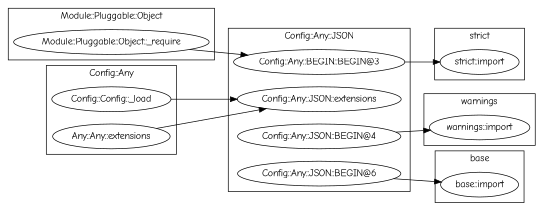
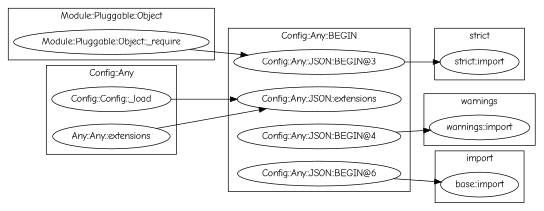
(319, 36) -> (319, 36)
(319, 62) -> (319, 62)
(480, 159) -> (480, 159)
